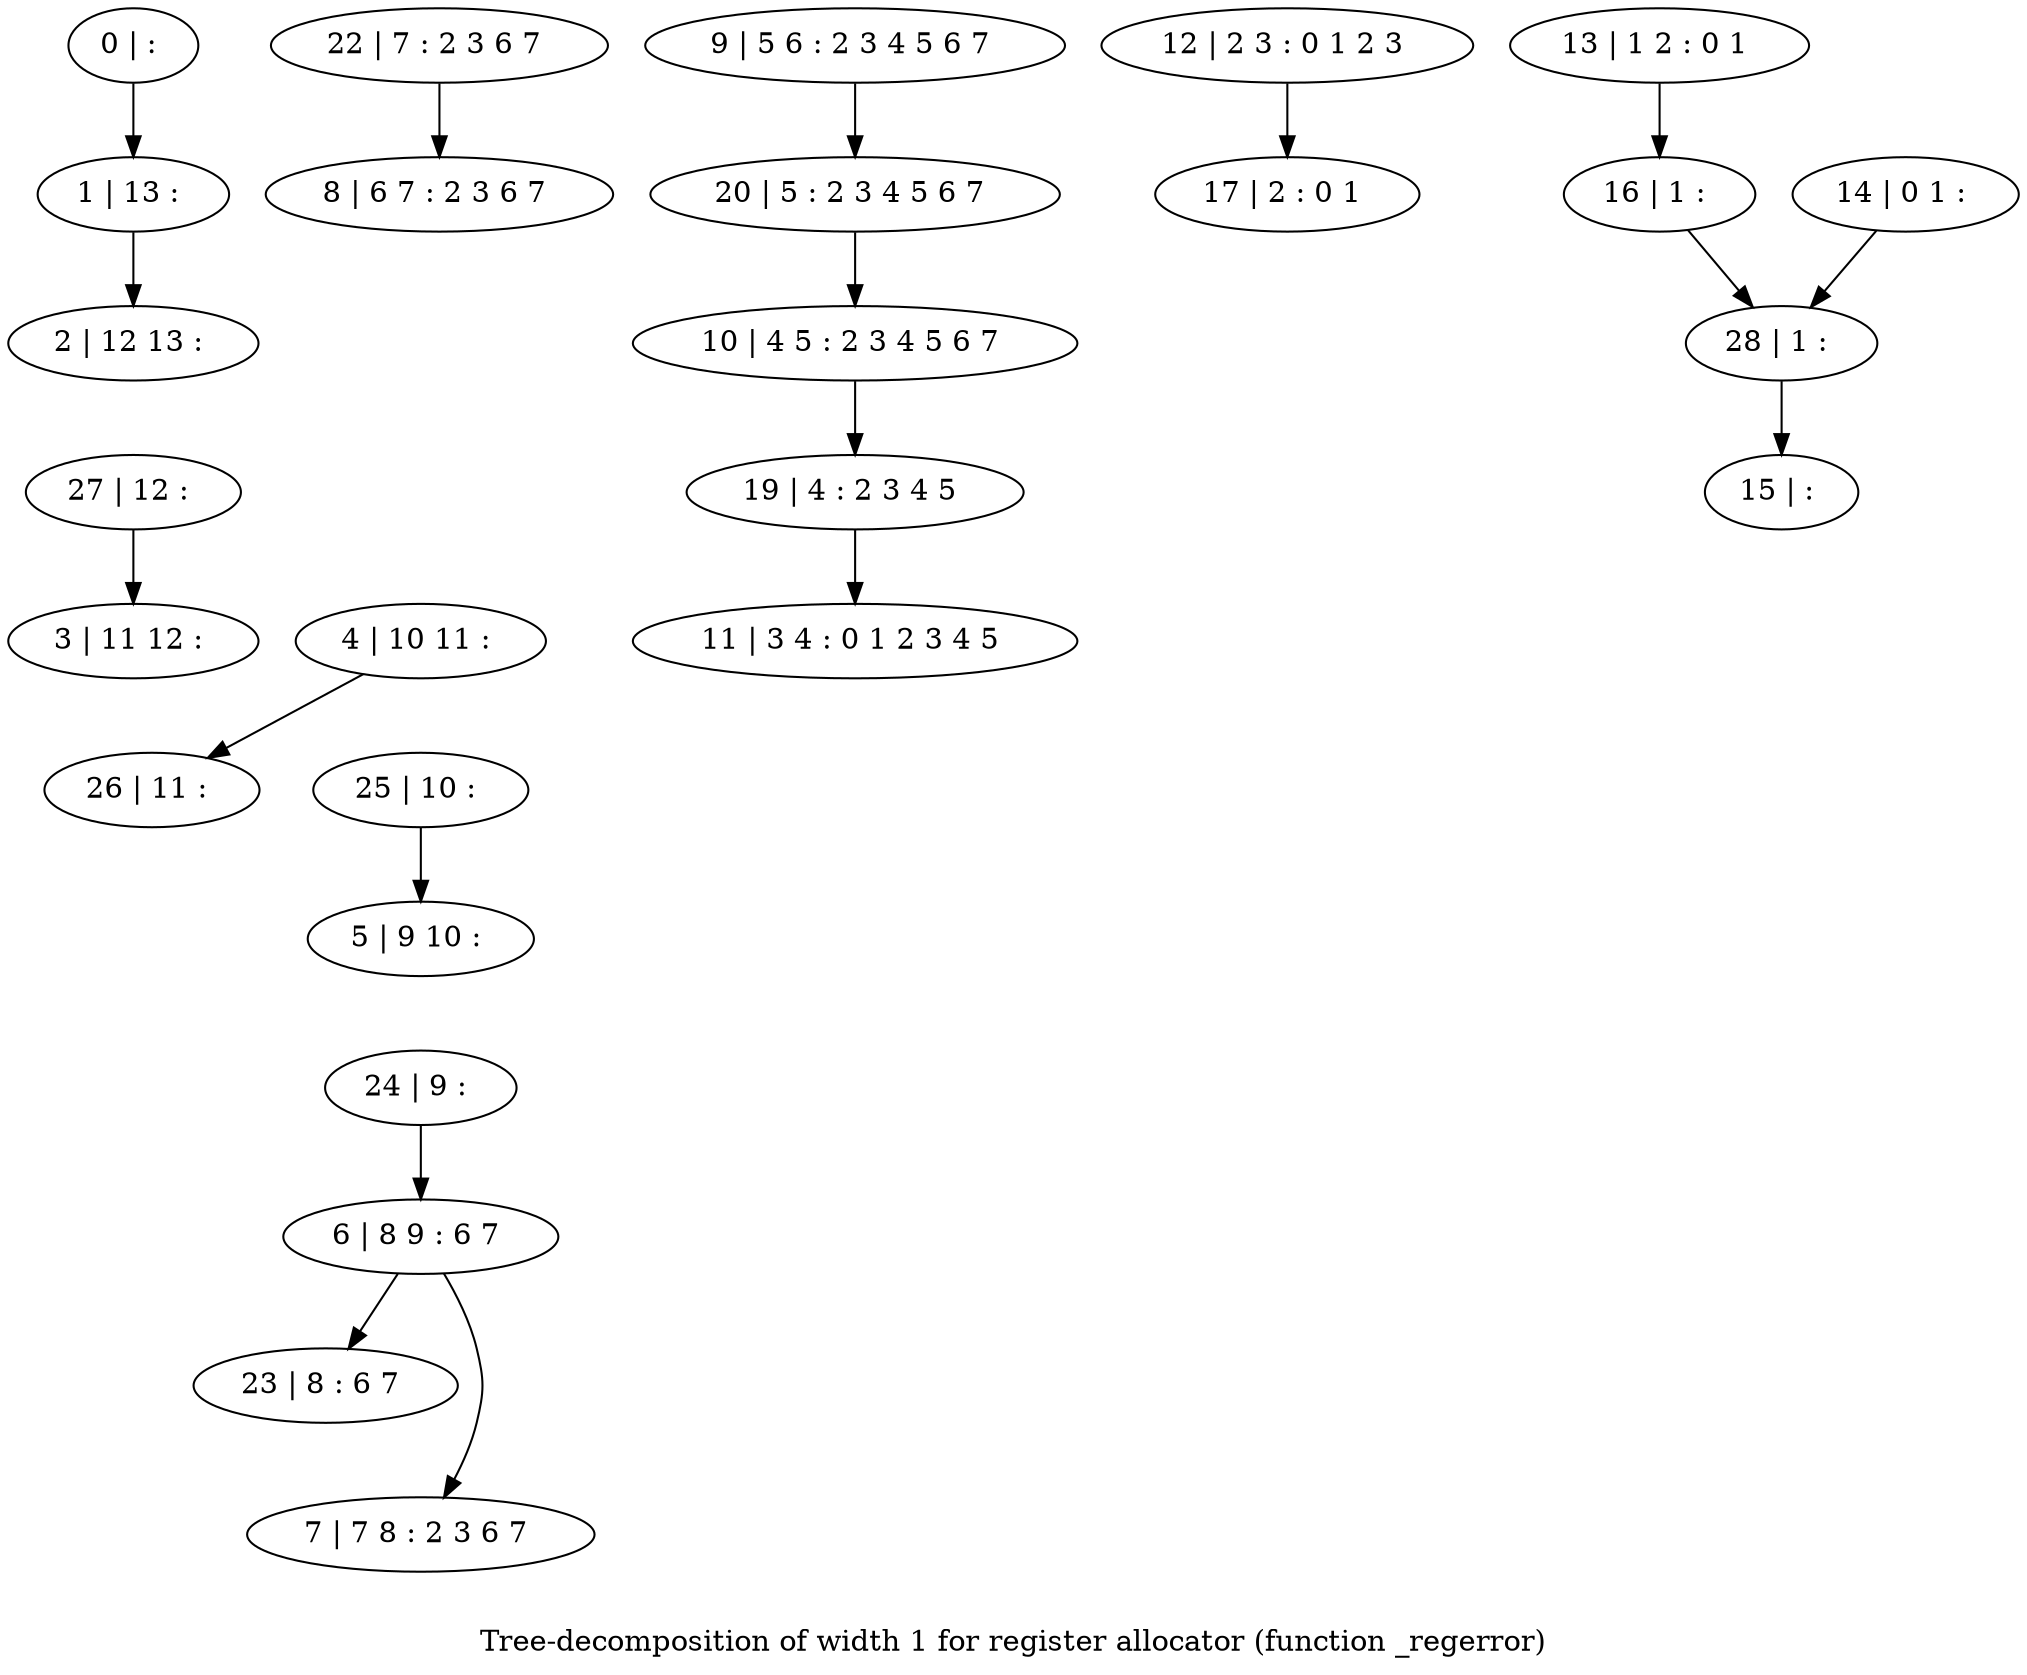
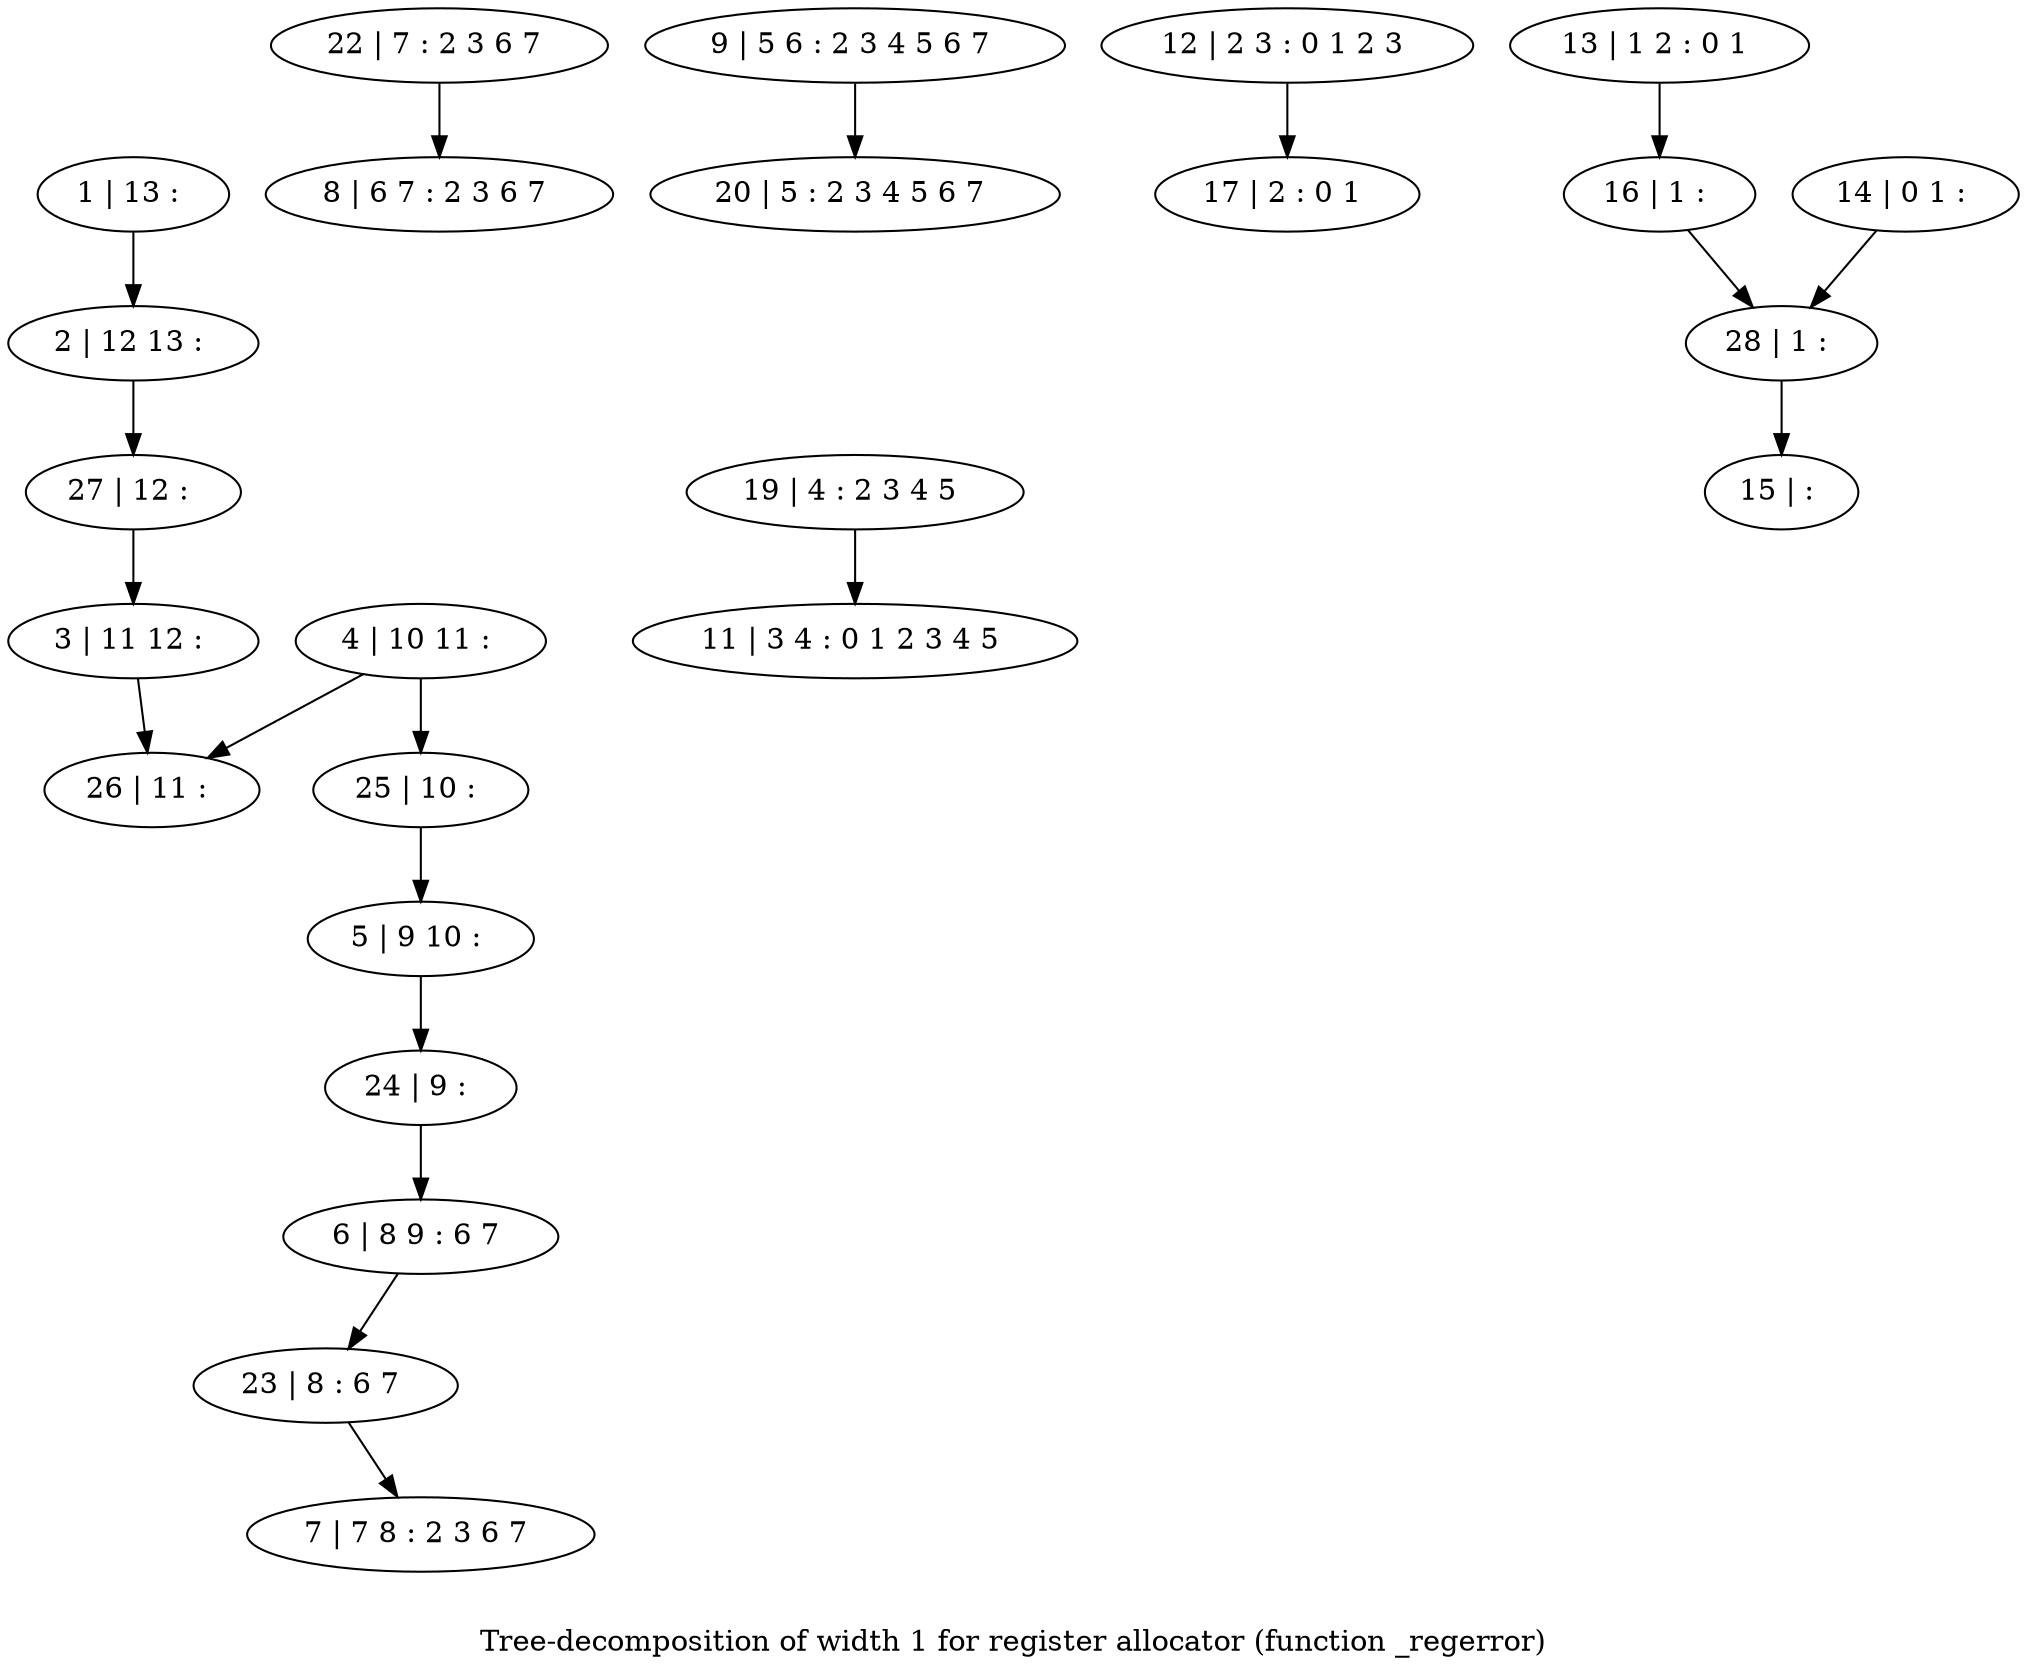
(133, 45) -> none
(855, 343) -> none
none -> (133, 408)
none -> (141, 705)
none -> (421, 705)
none -> (421, 1003)
(482, 1375) -> (367, 1451)
